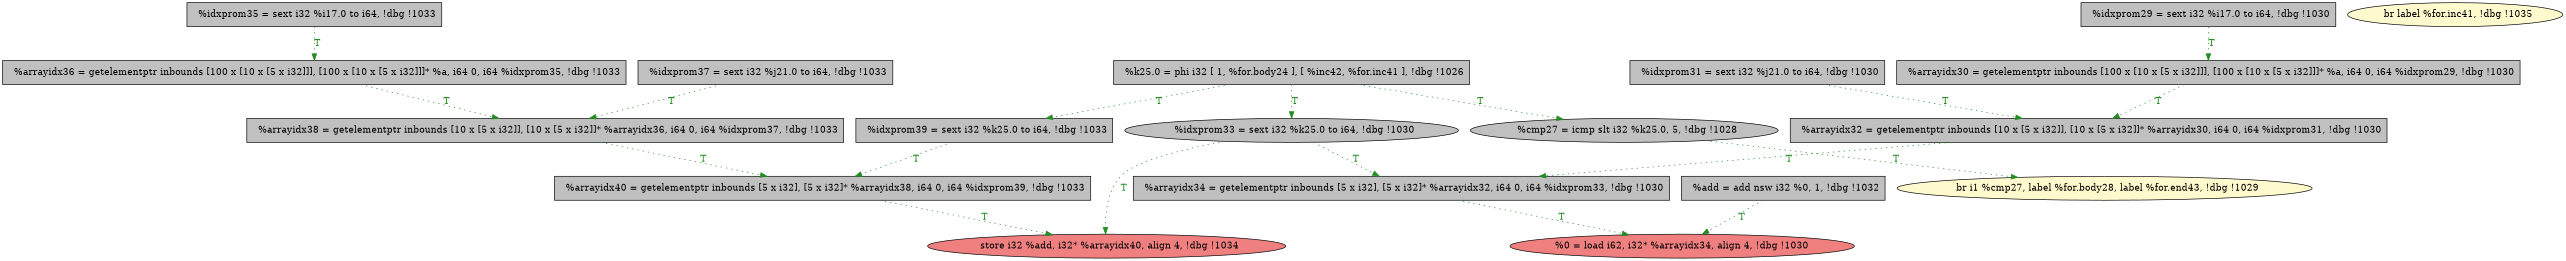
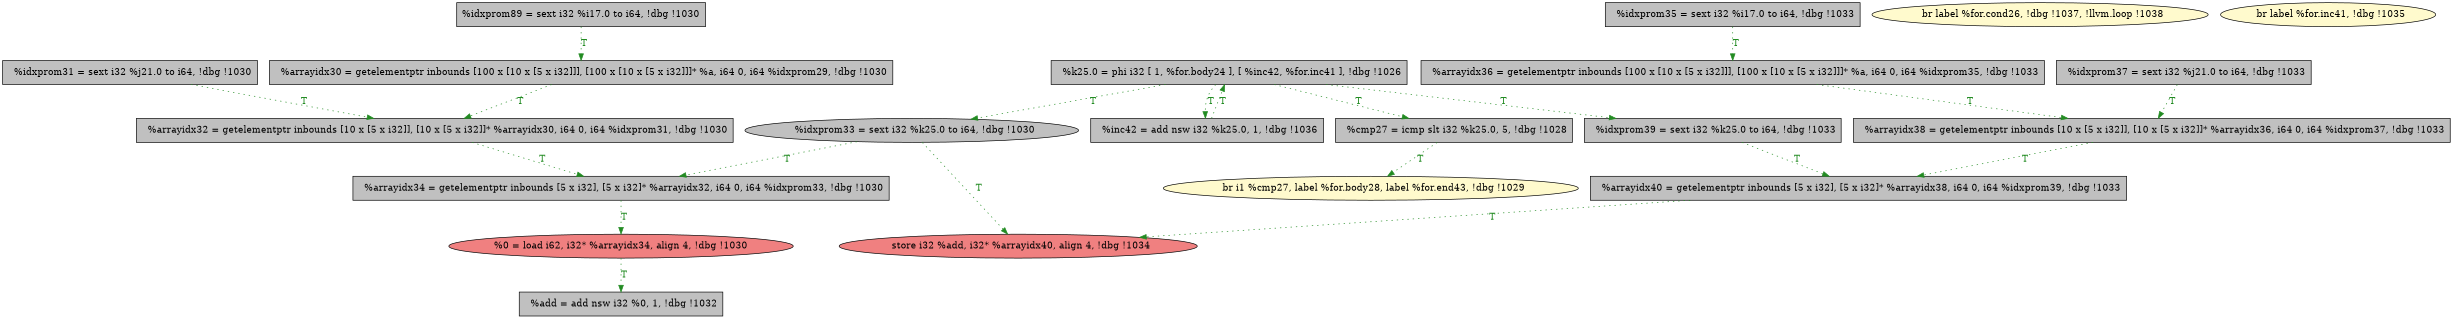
none -> (2040, 15)
(2208, 15) -> (581, 15)
none -> (1207, 130)
(1624, 130) -> (1454, 130)
(1736, 216) -> (621, 272)
